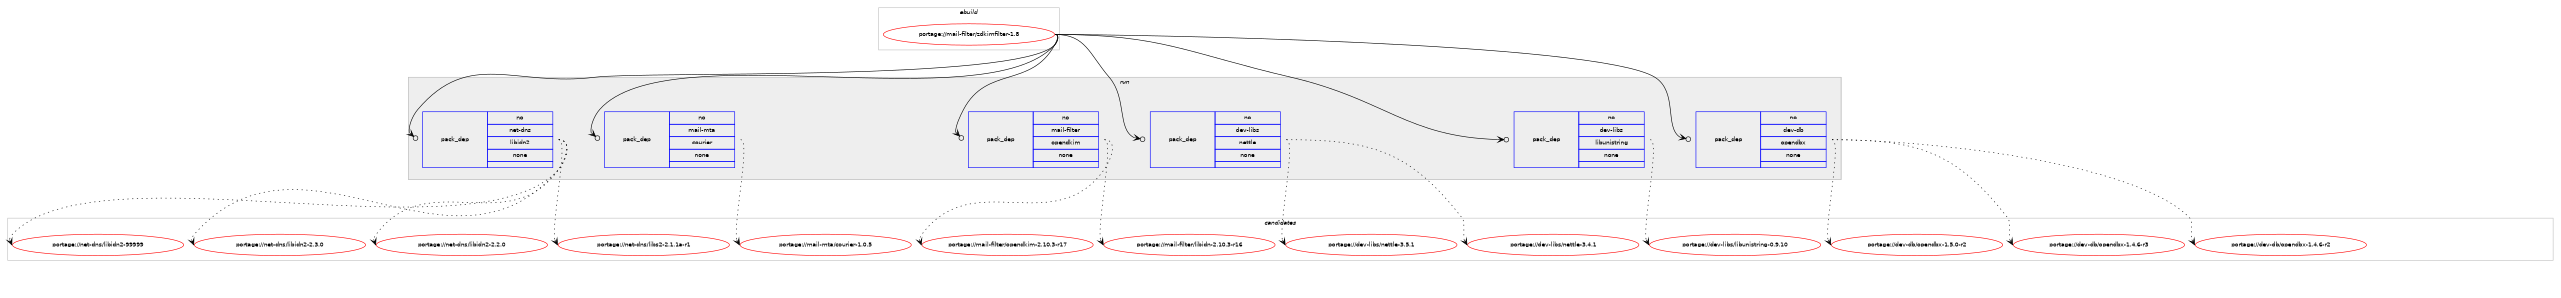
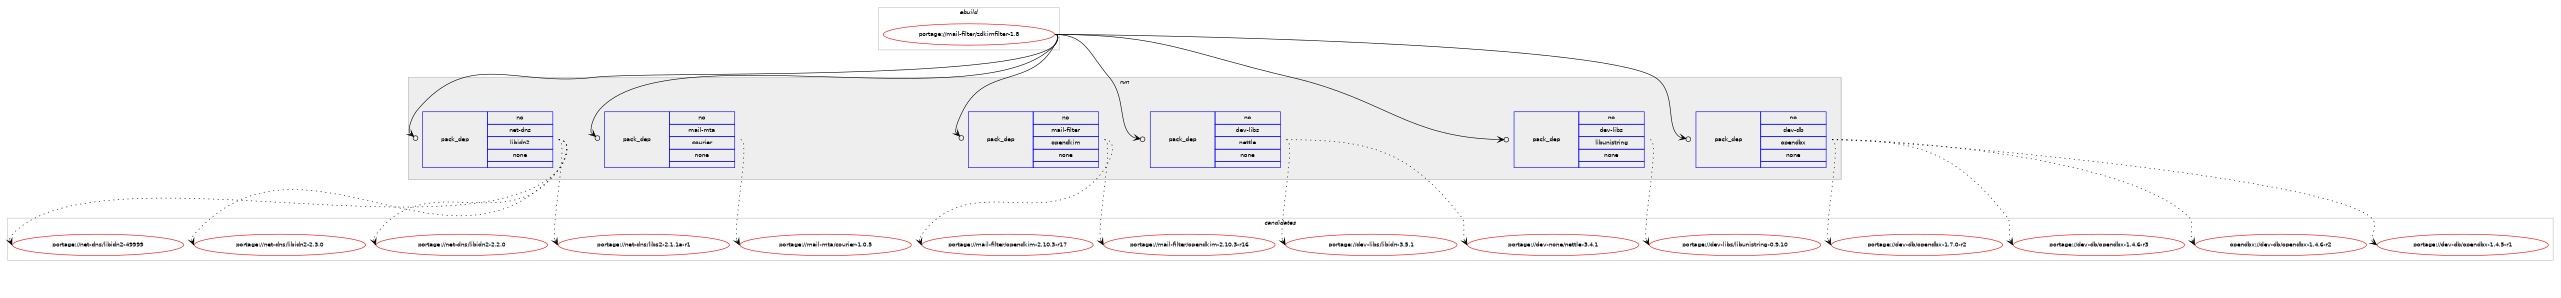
(98, 245) -> (98, 245)
(1189, 245) -> (1189, 245)
(1371, 245) -> (1371, 245)
(1553, 245) -> (1553, 245)
(1917, 245) -> (1917, 245)
(2281, 245) -> (2281, 245)
none -> (2463, 245)
